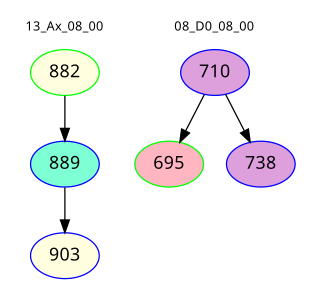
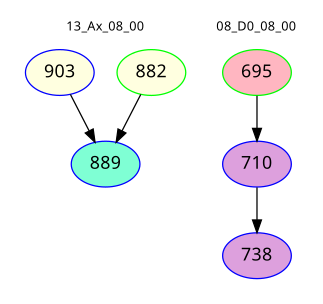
(195, 113) -> (257, 112)
(65, 204) -> (80, 113)
